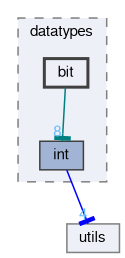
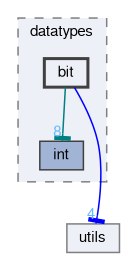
(76, 193) -> (97, 139)
